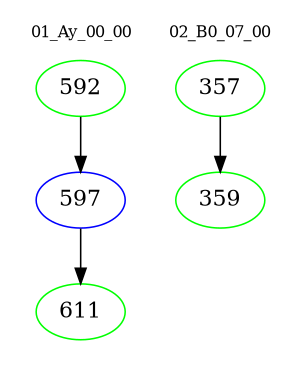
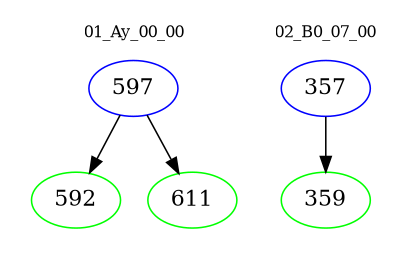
(220, 88) -> (326, 88)
(81, 137) -> (109, 137)
